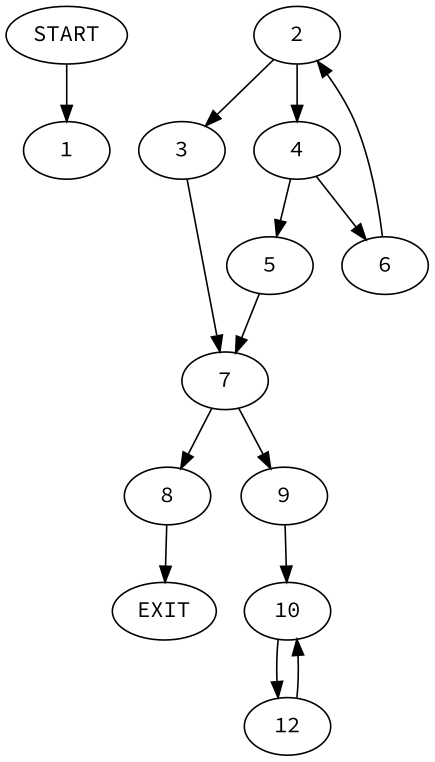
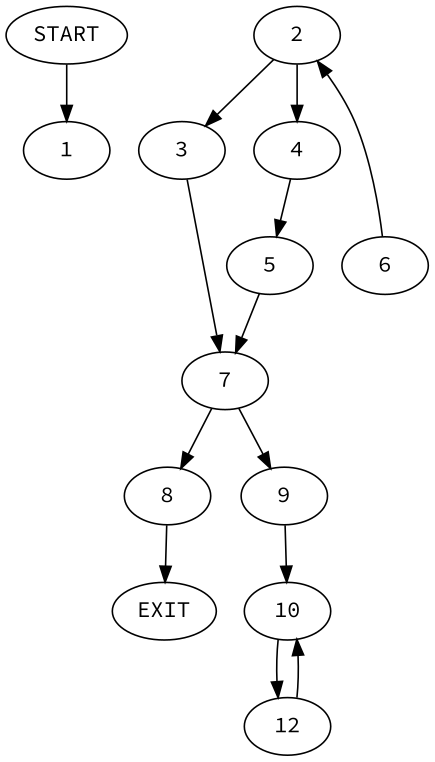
(336, 202) -> none
